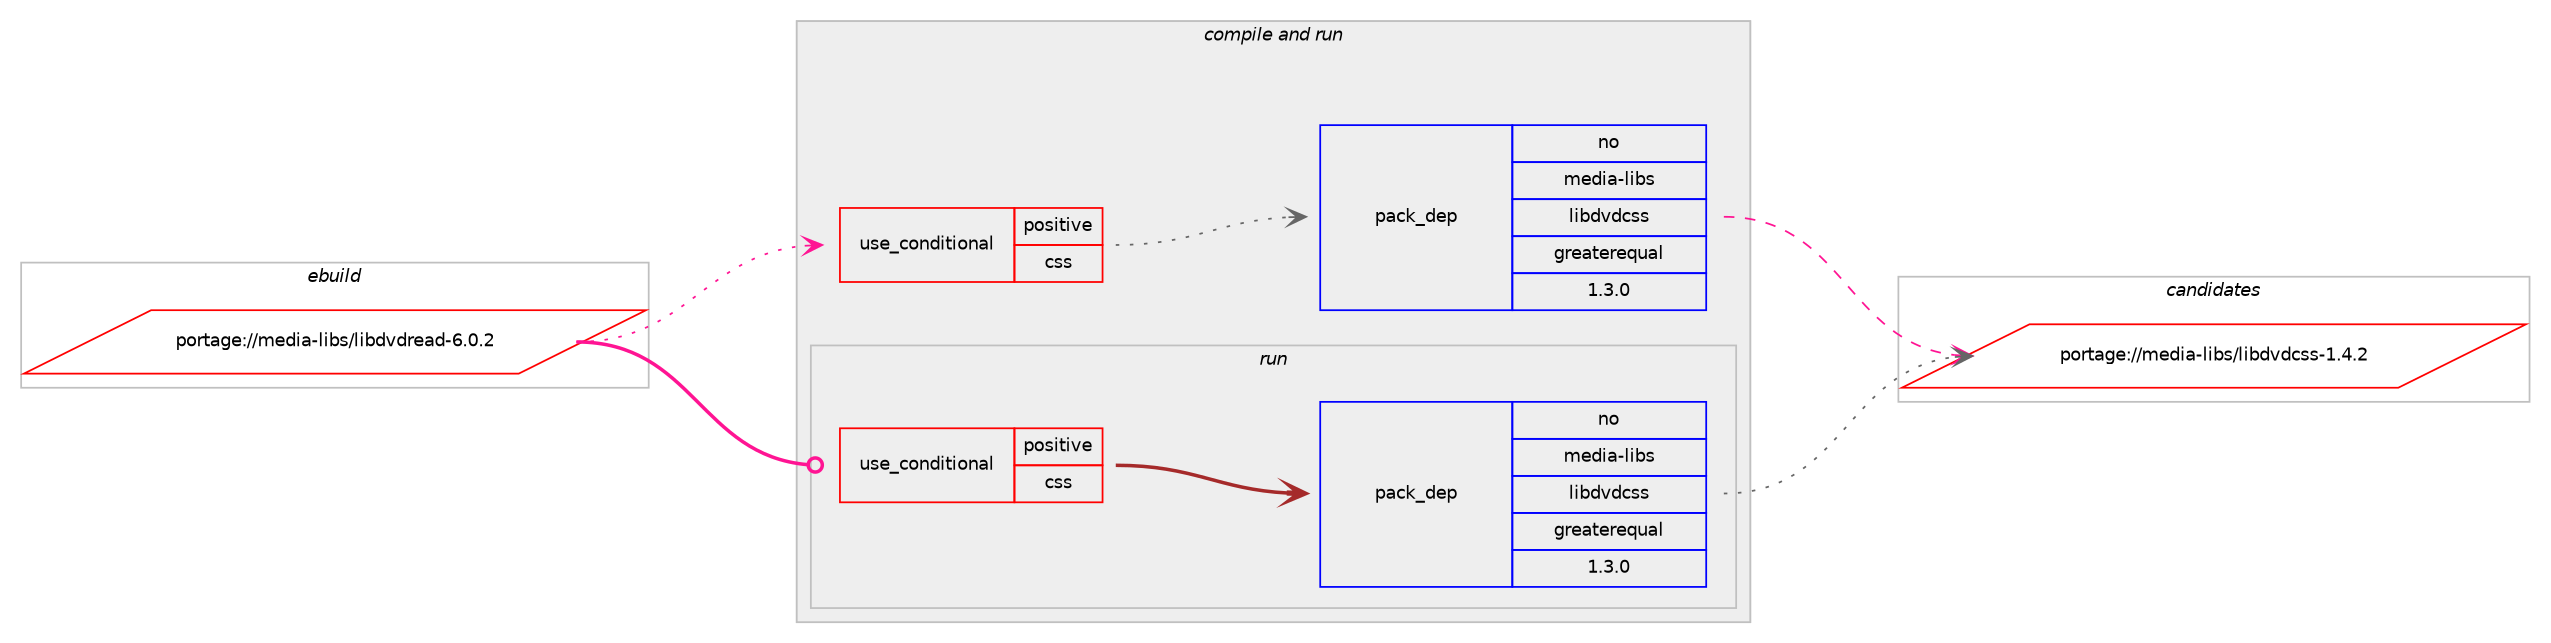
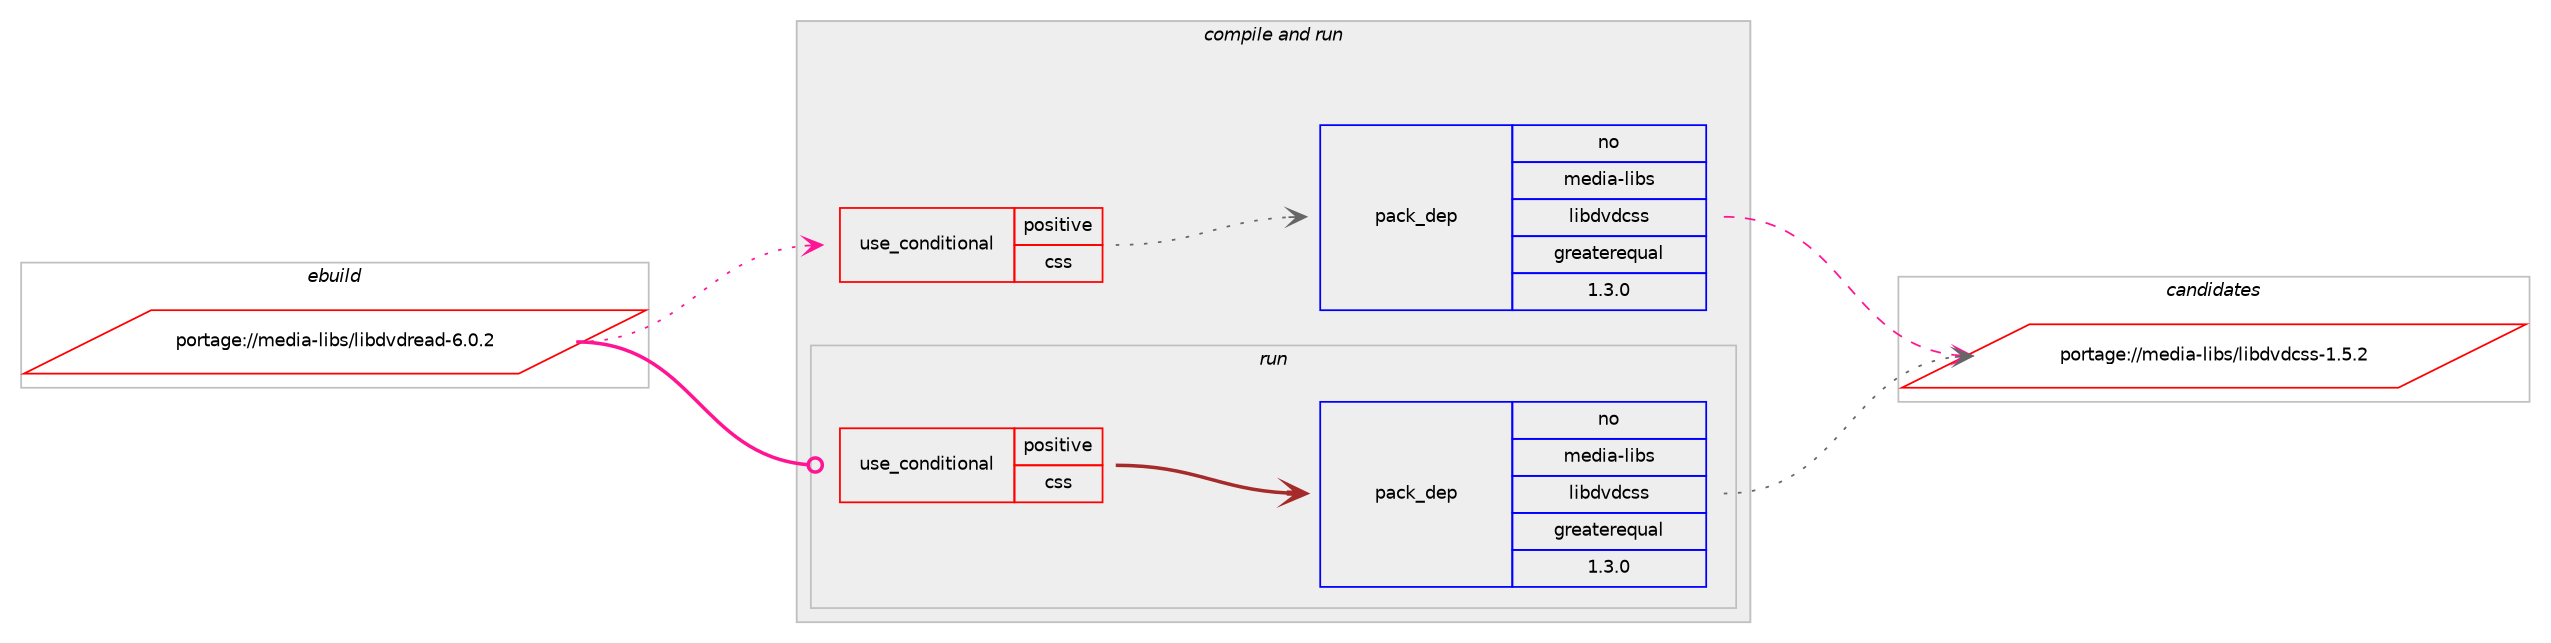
(2214, 356) -> (2214, 356)
